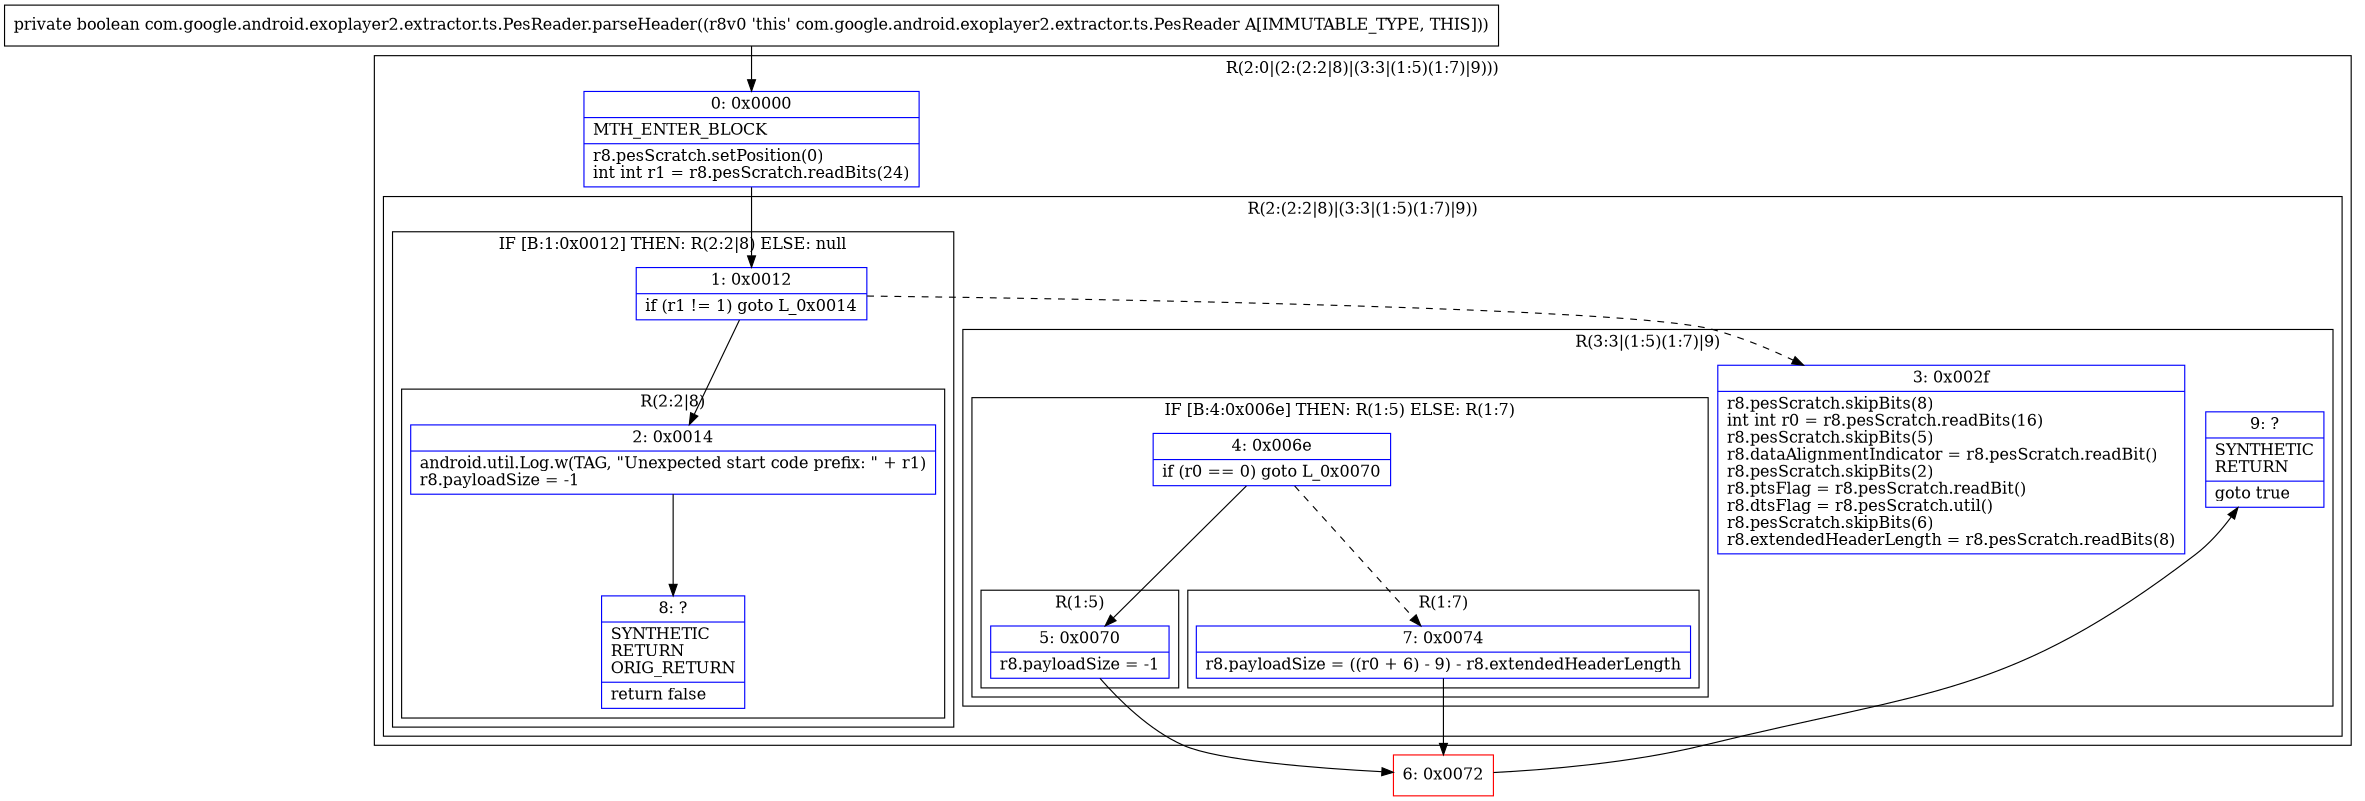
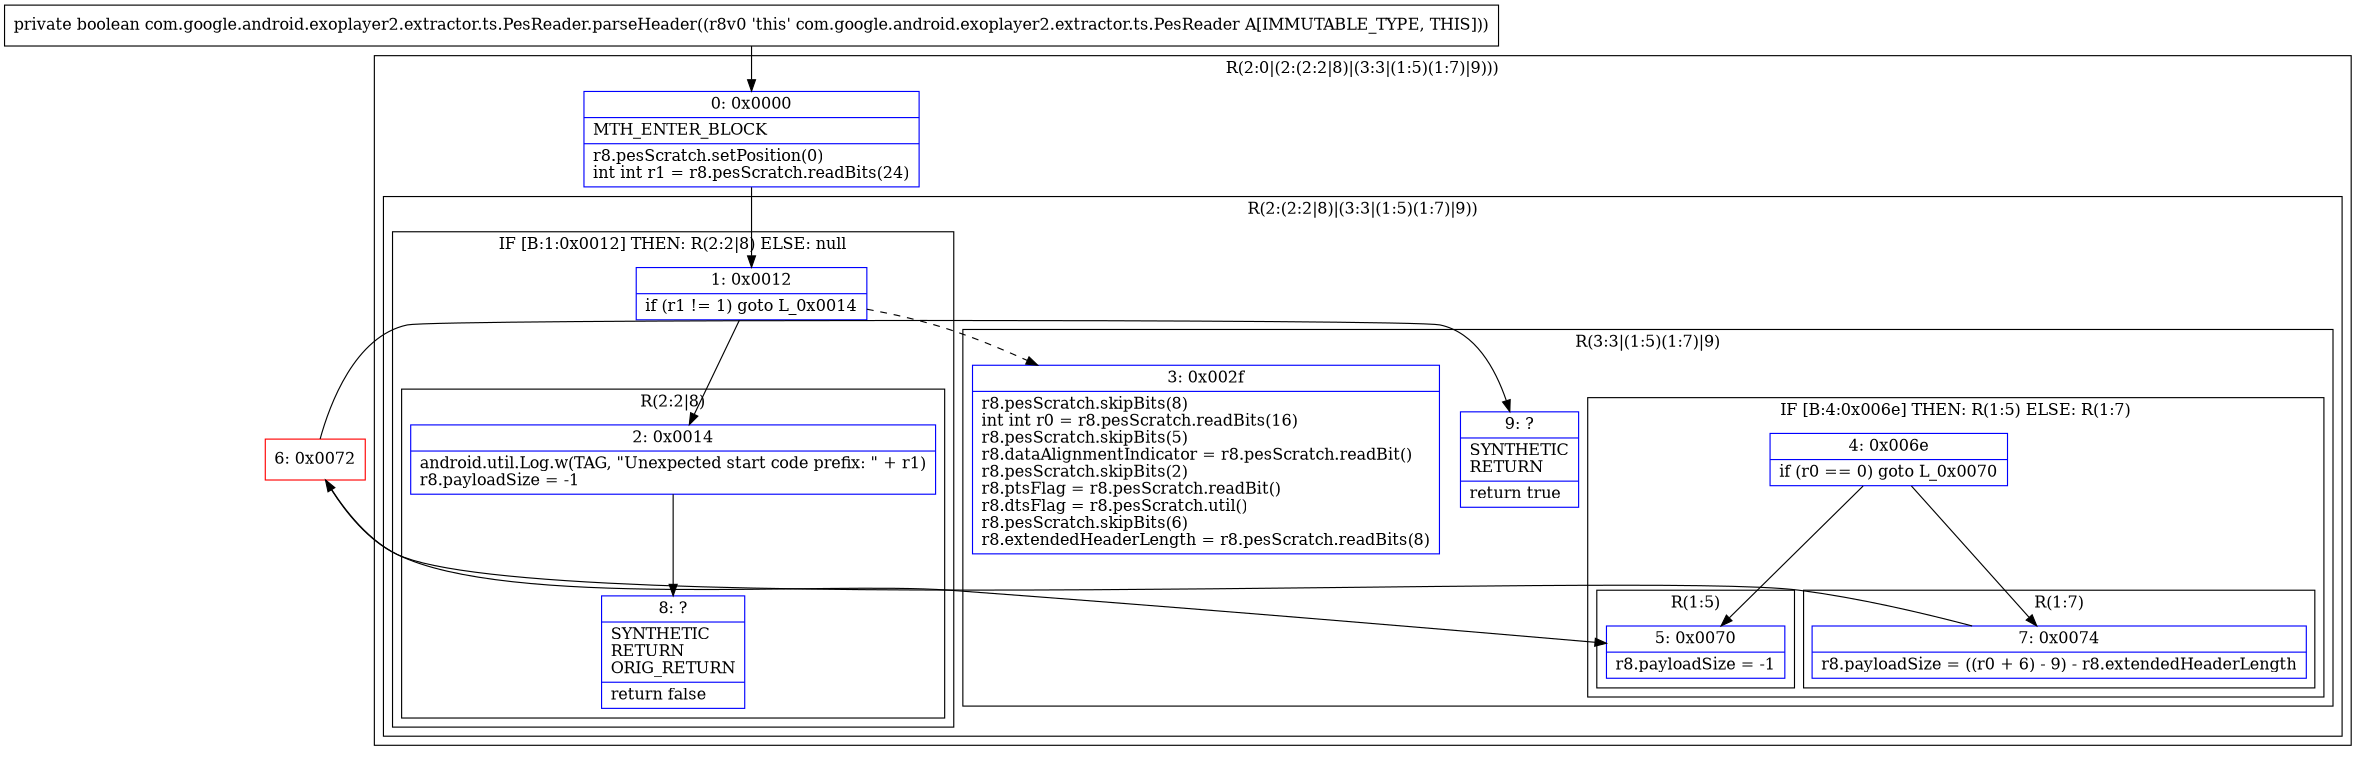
(2253, 494) -> (1516, 494)
(1354, 552) -> (1970, 552)
(1228, 757) -> (1041, 597)
